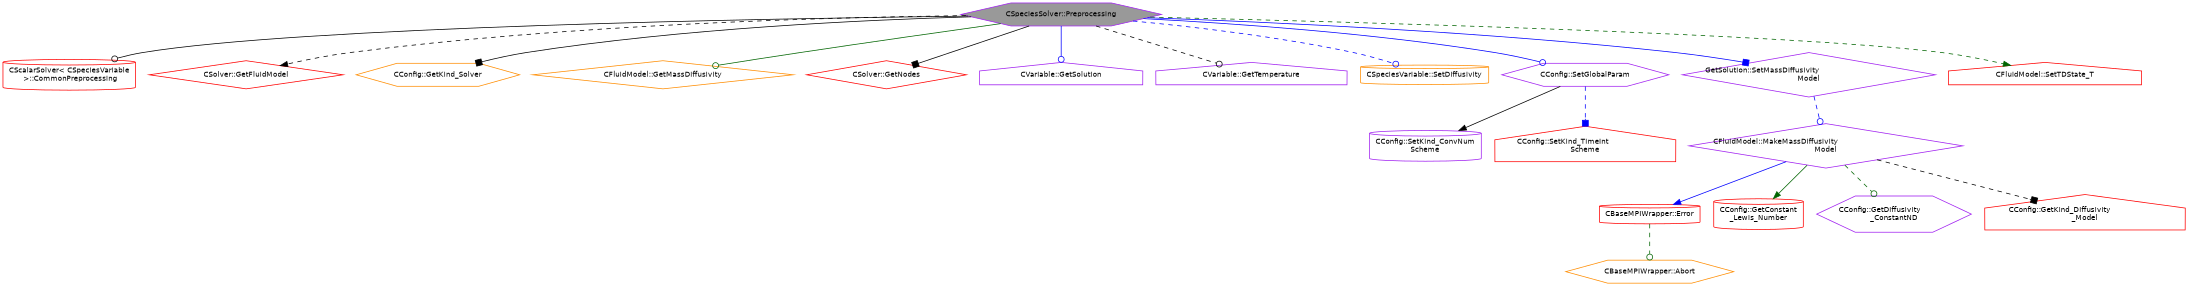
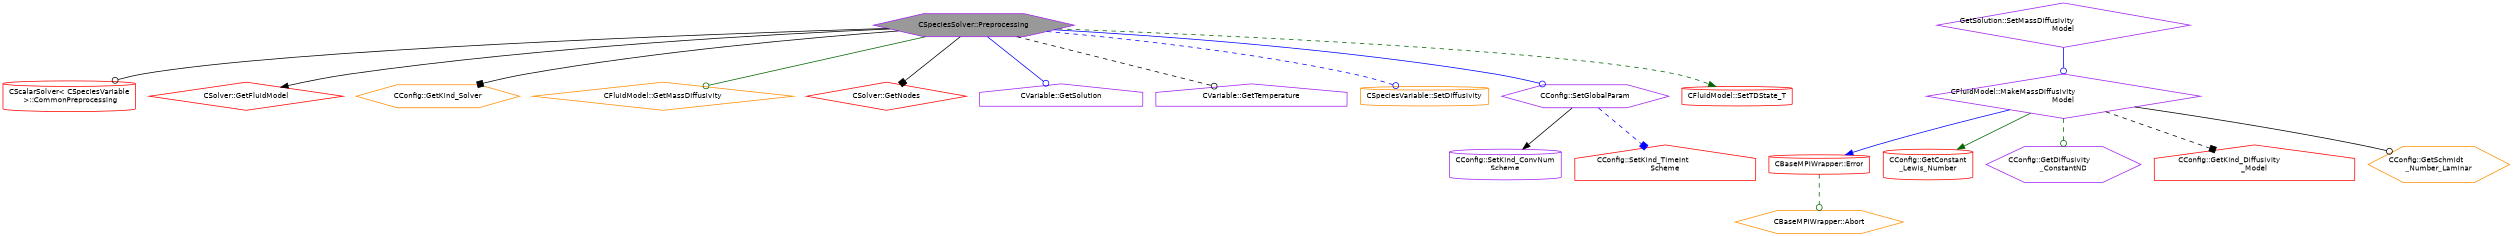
(626, 28) -> (588, 48)
(1445, 33) -> none
(2045, 75) -> (1737, 96)
(1817, 107) -> (2064, 58)
none -> (2439, 165)
